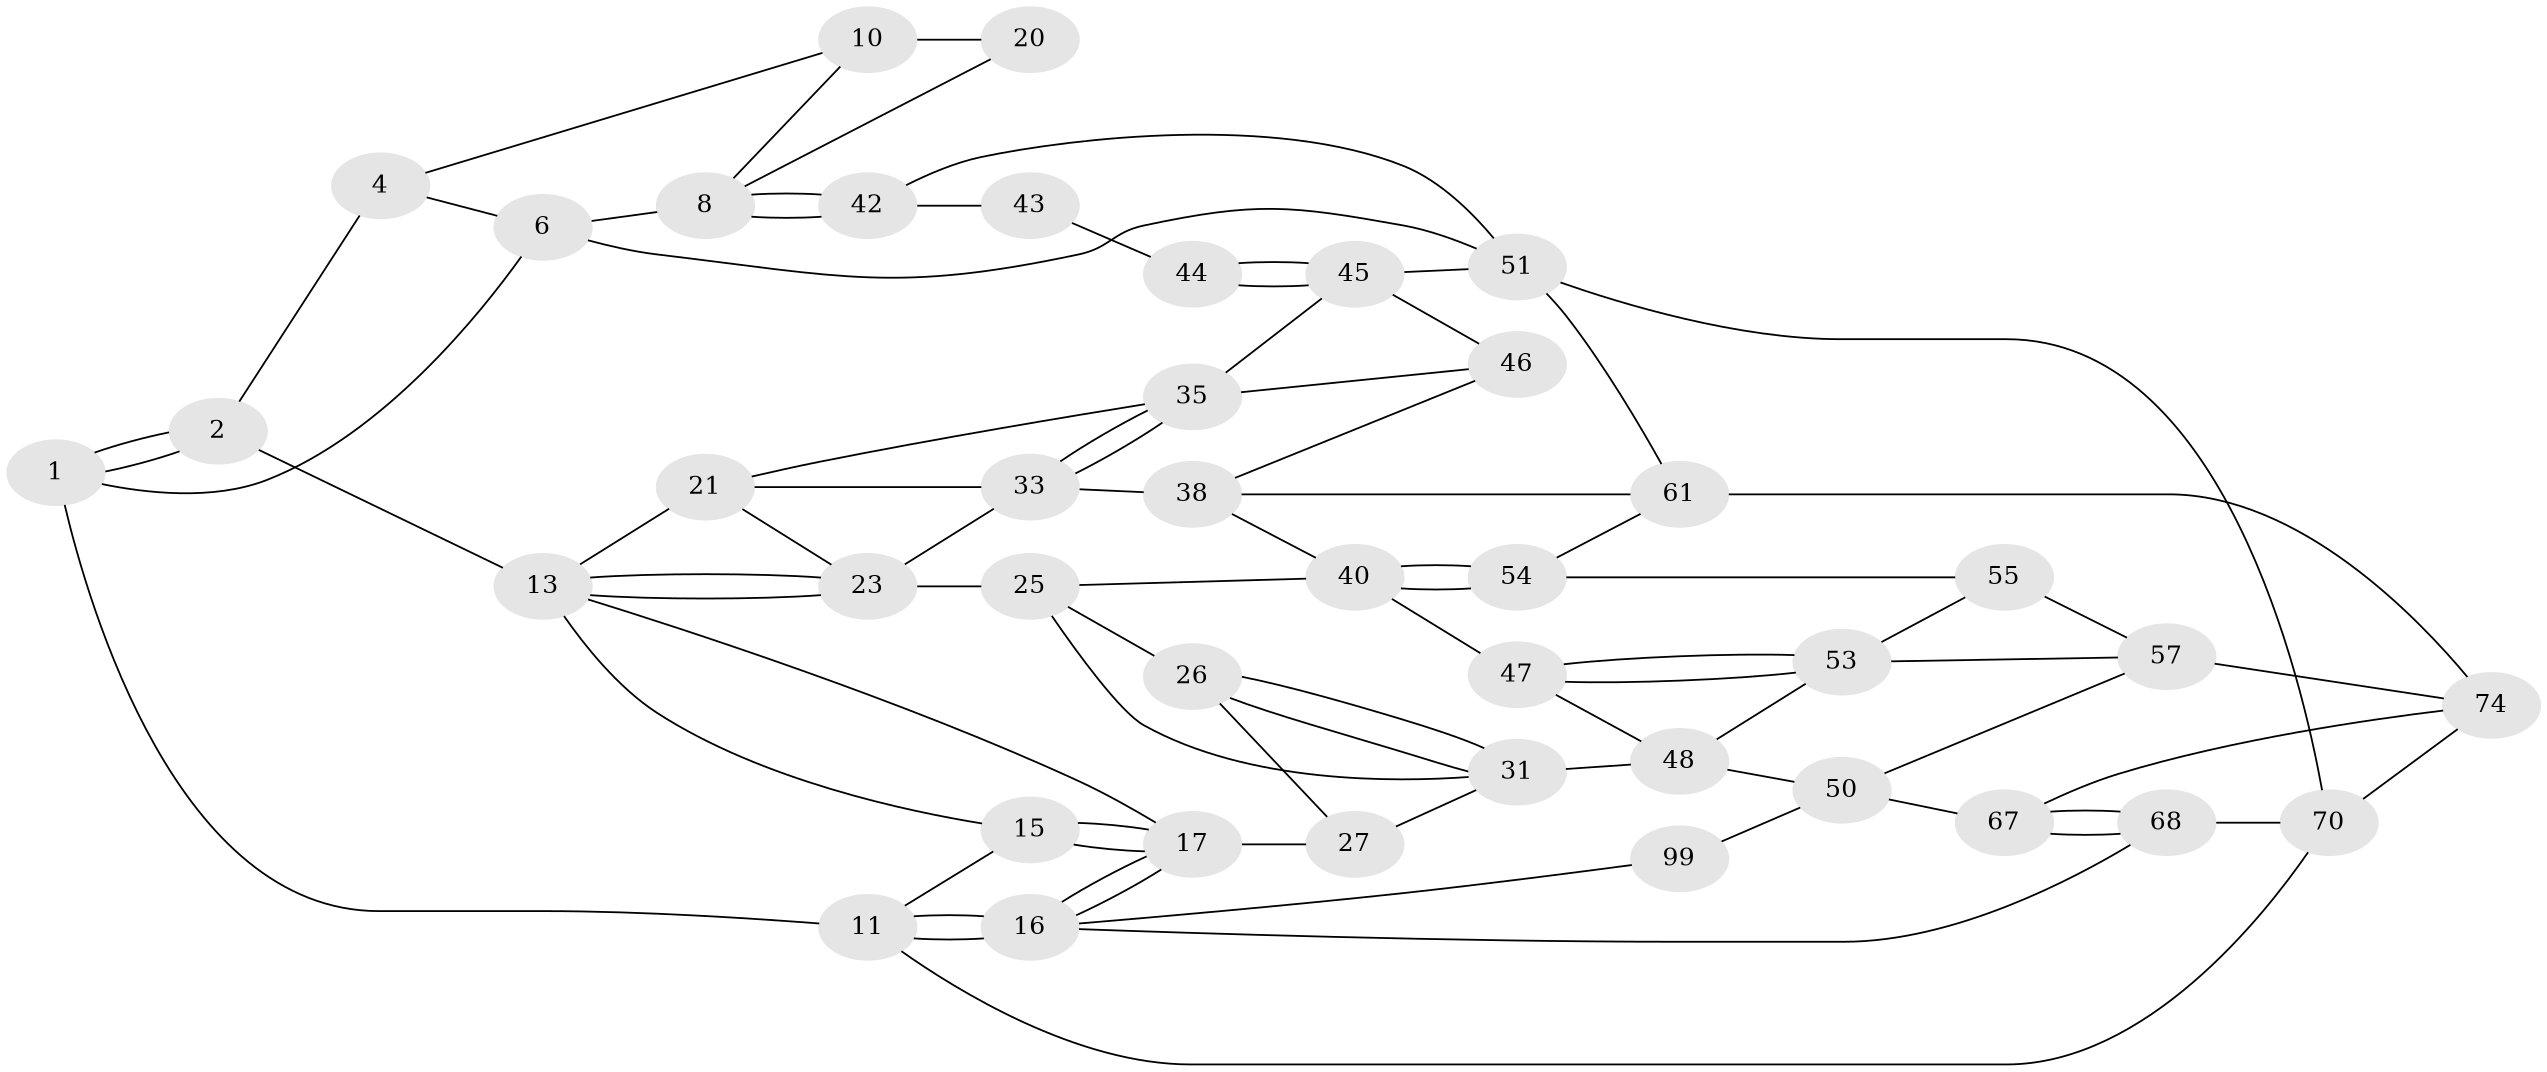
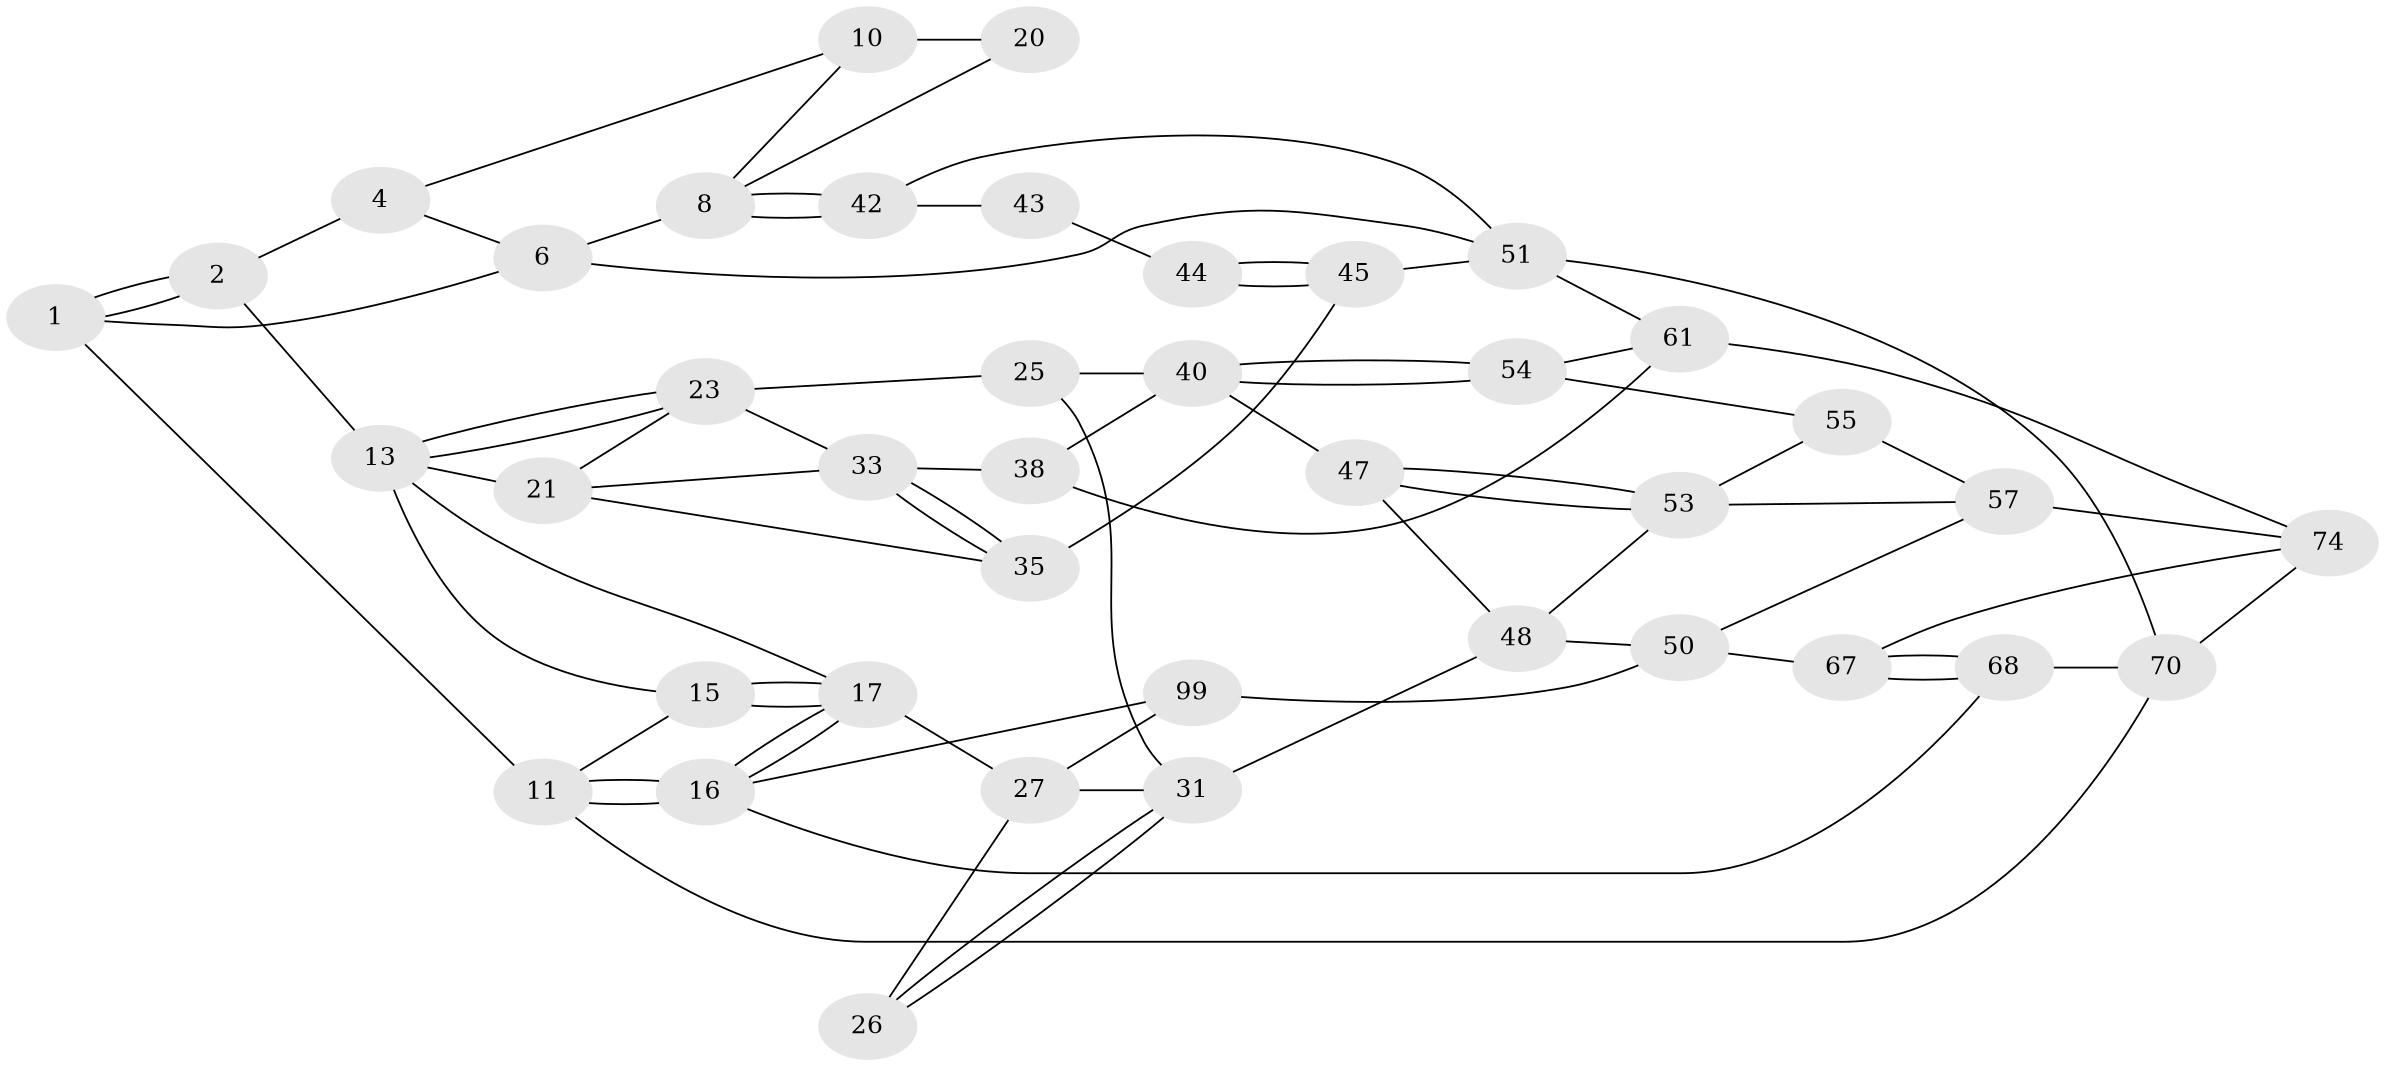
(1517, 364) -> none
(1111, 631) -> none
none -> (1111, 741)
